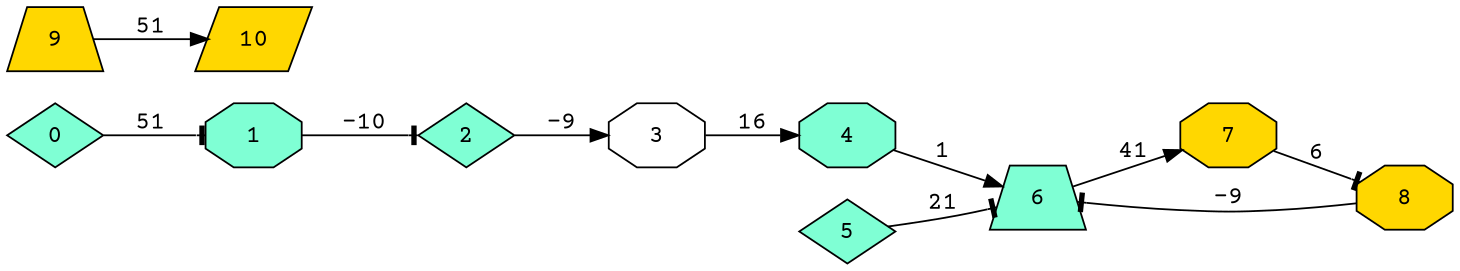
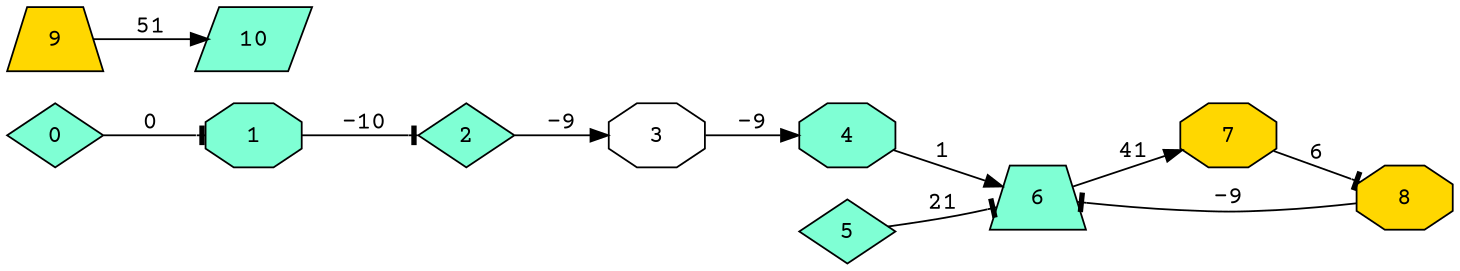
(254, 39) -> (254, 39)
(150, 122) -> (150, 122)
(752, 122) -> (752, 122)
